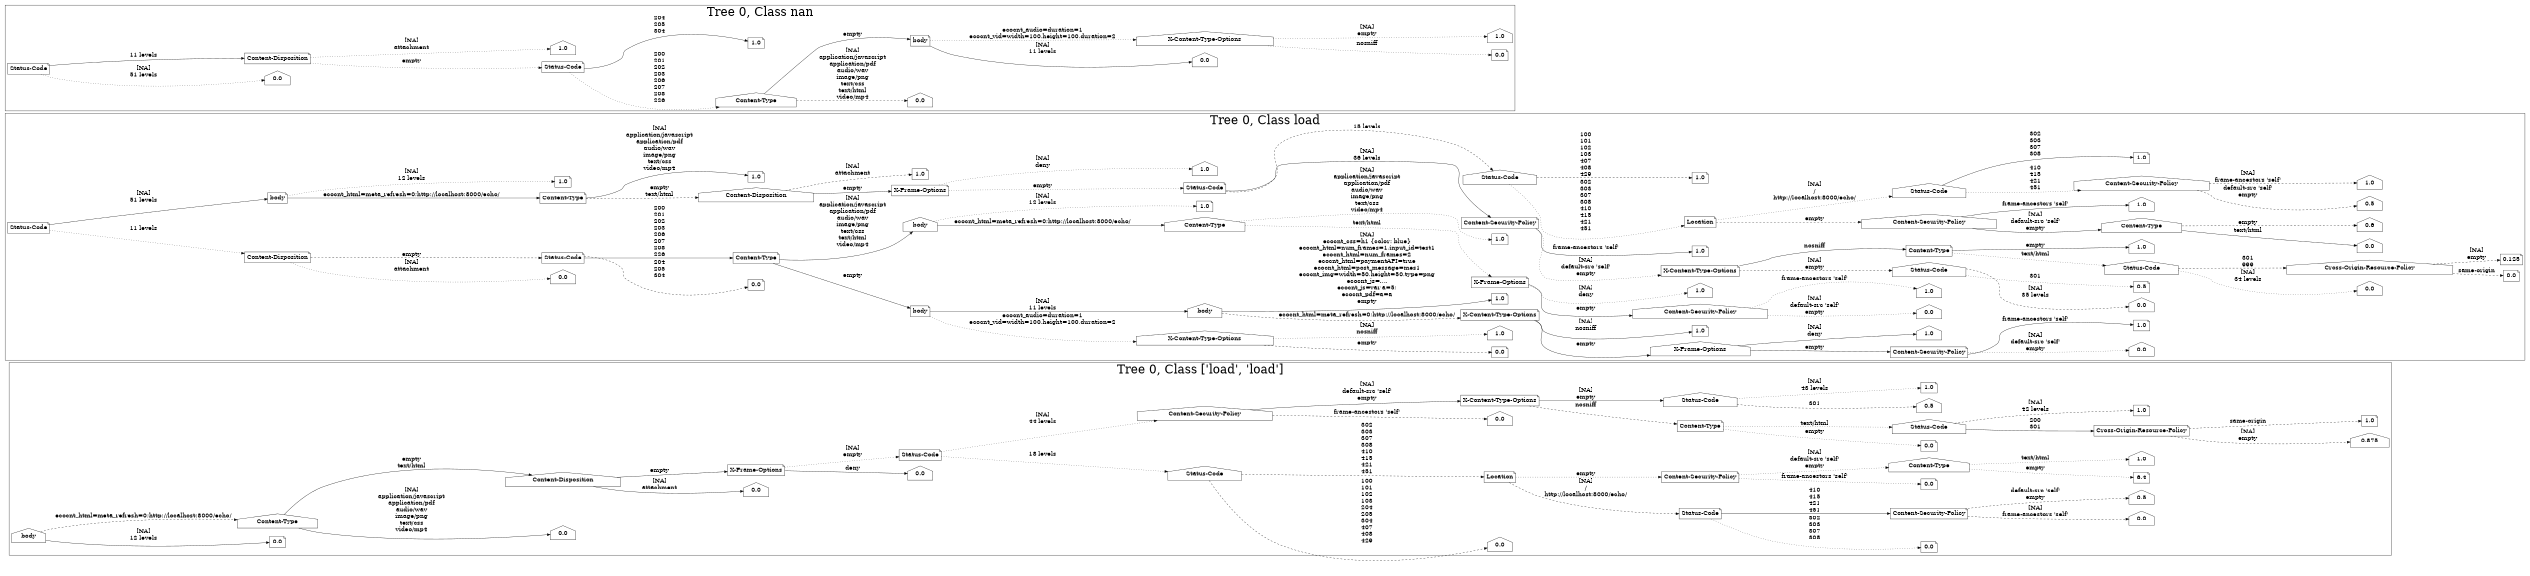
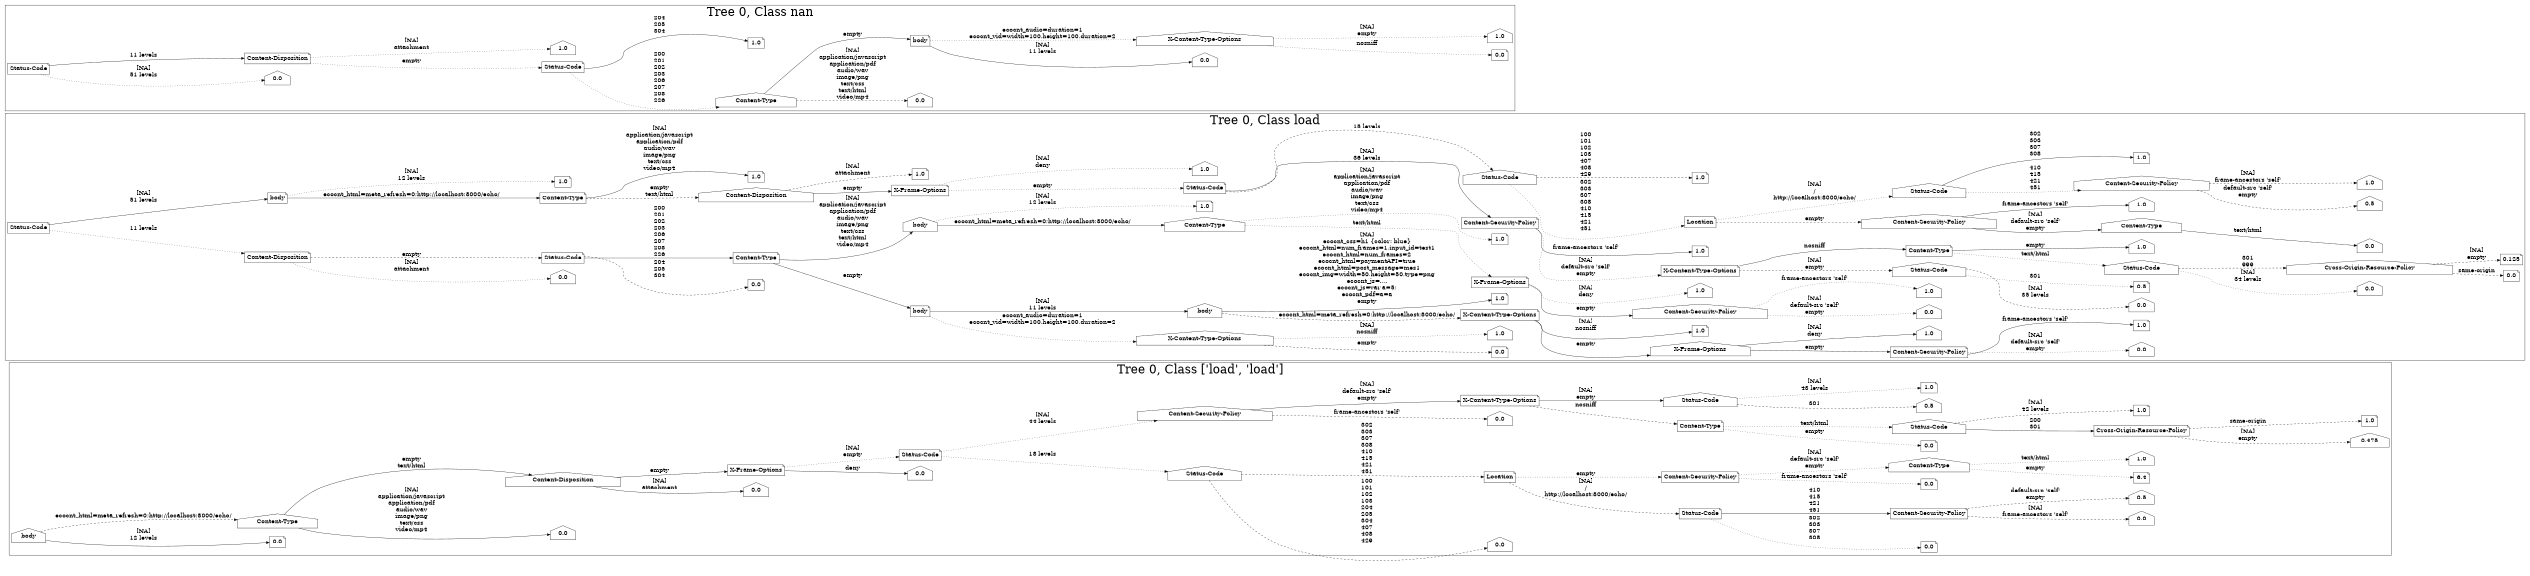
(2370, 225) -> none
(2370, 441) -> (2370, 441)
